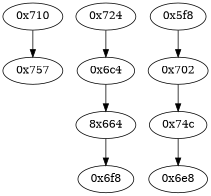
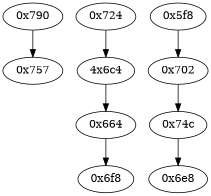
(33, 17) -> (33, 17)
(106, 71) -> (106, 71)
(106, 125) -> (106, 125)
